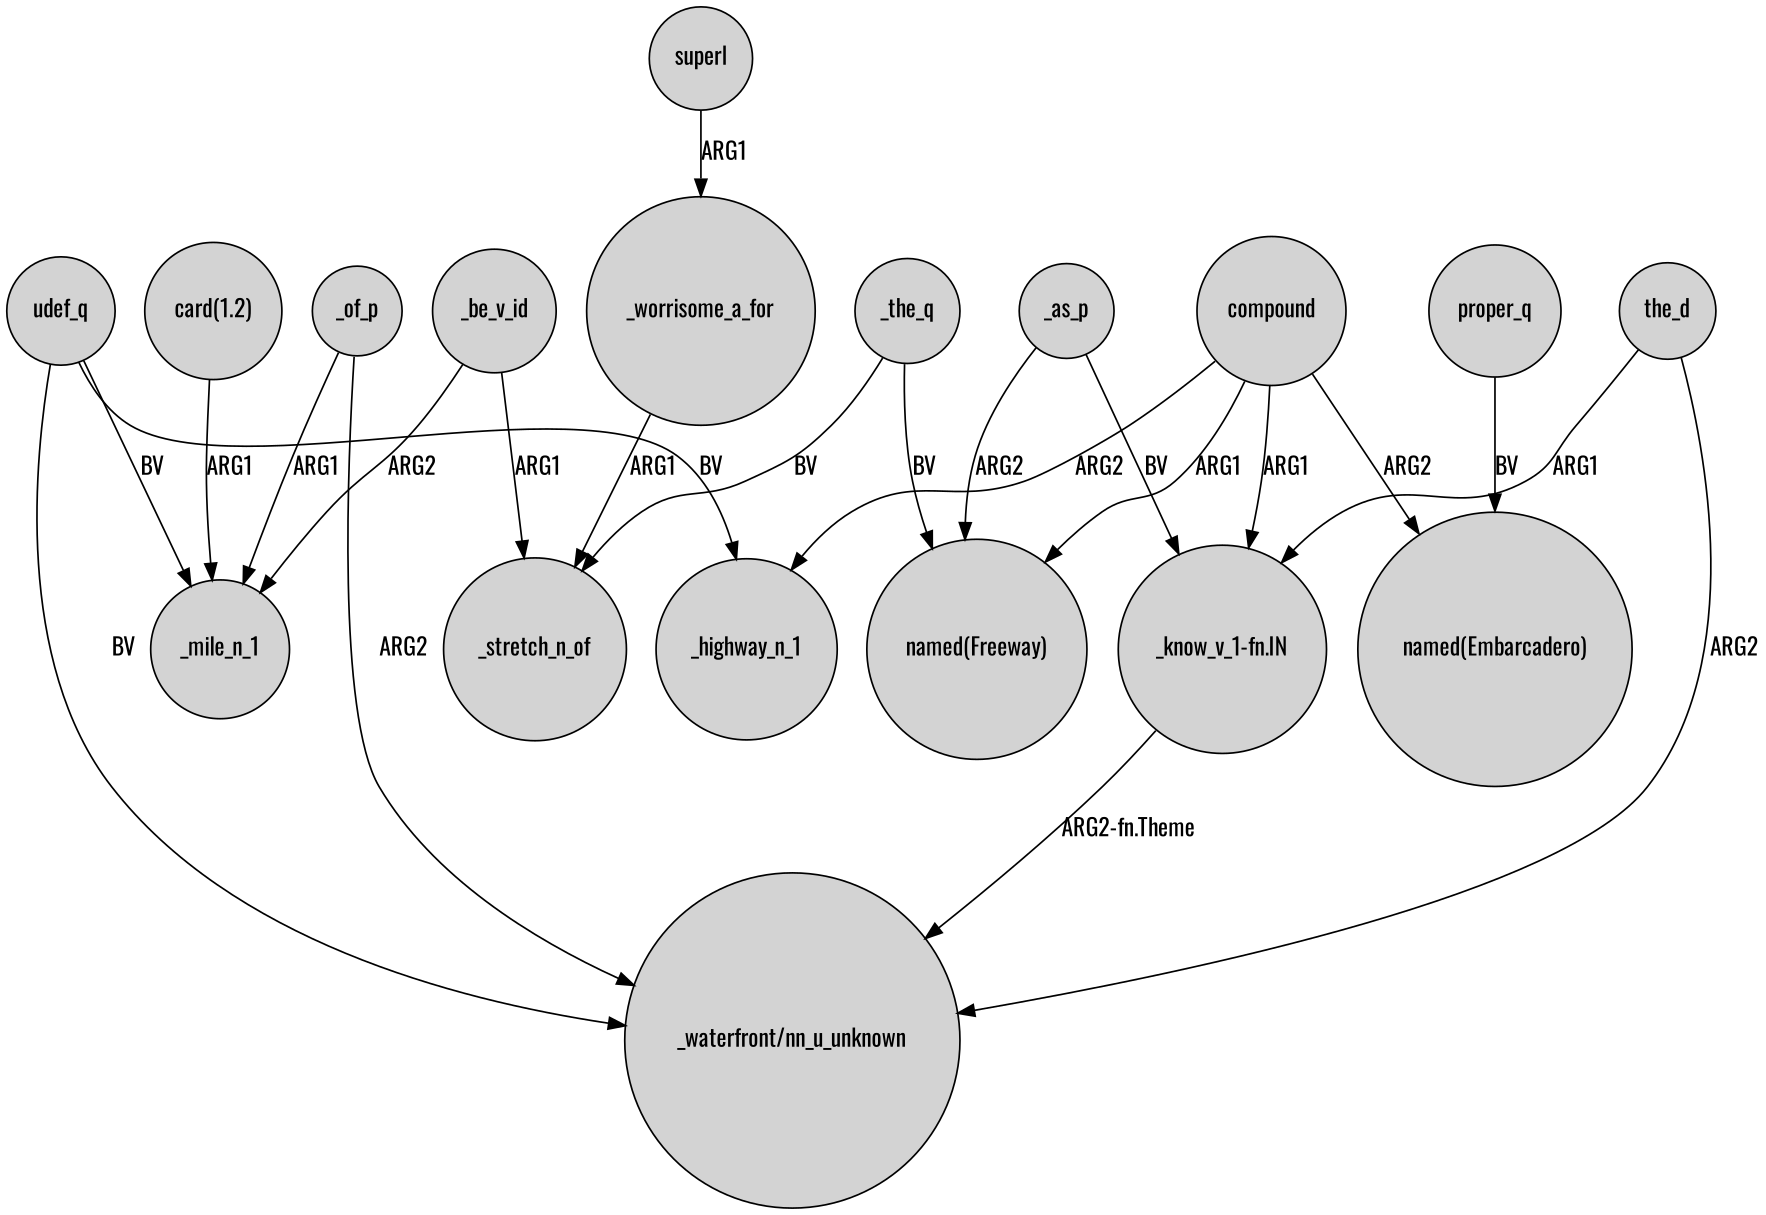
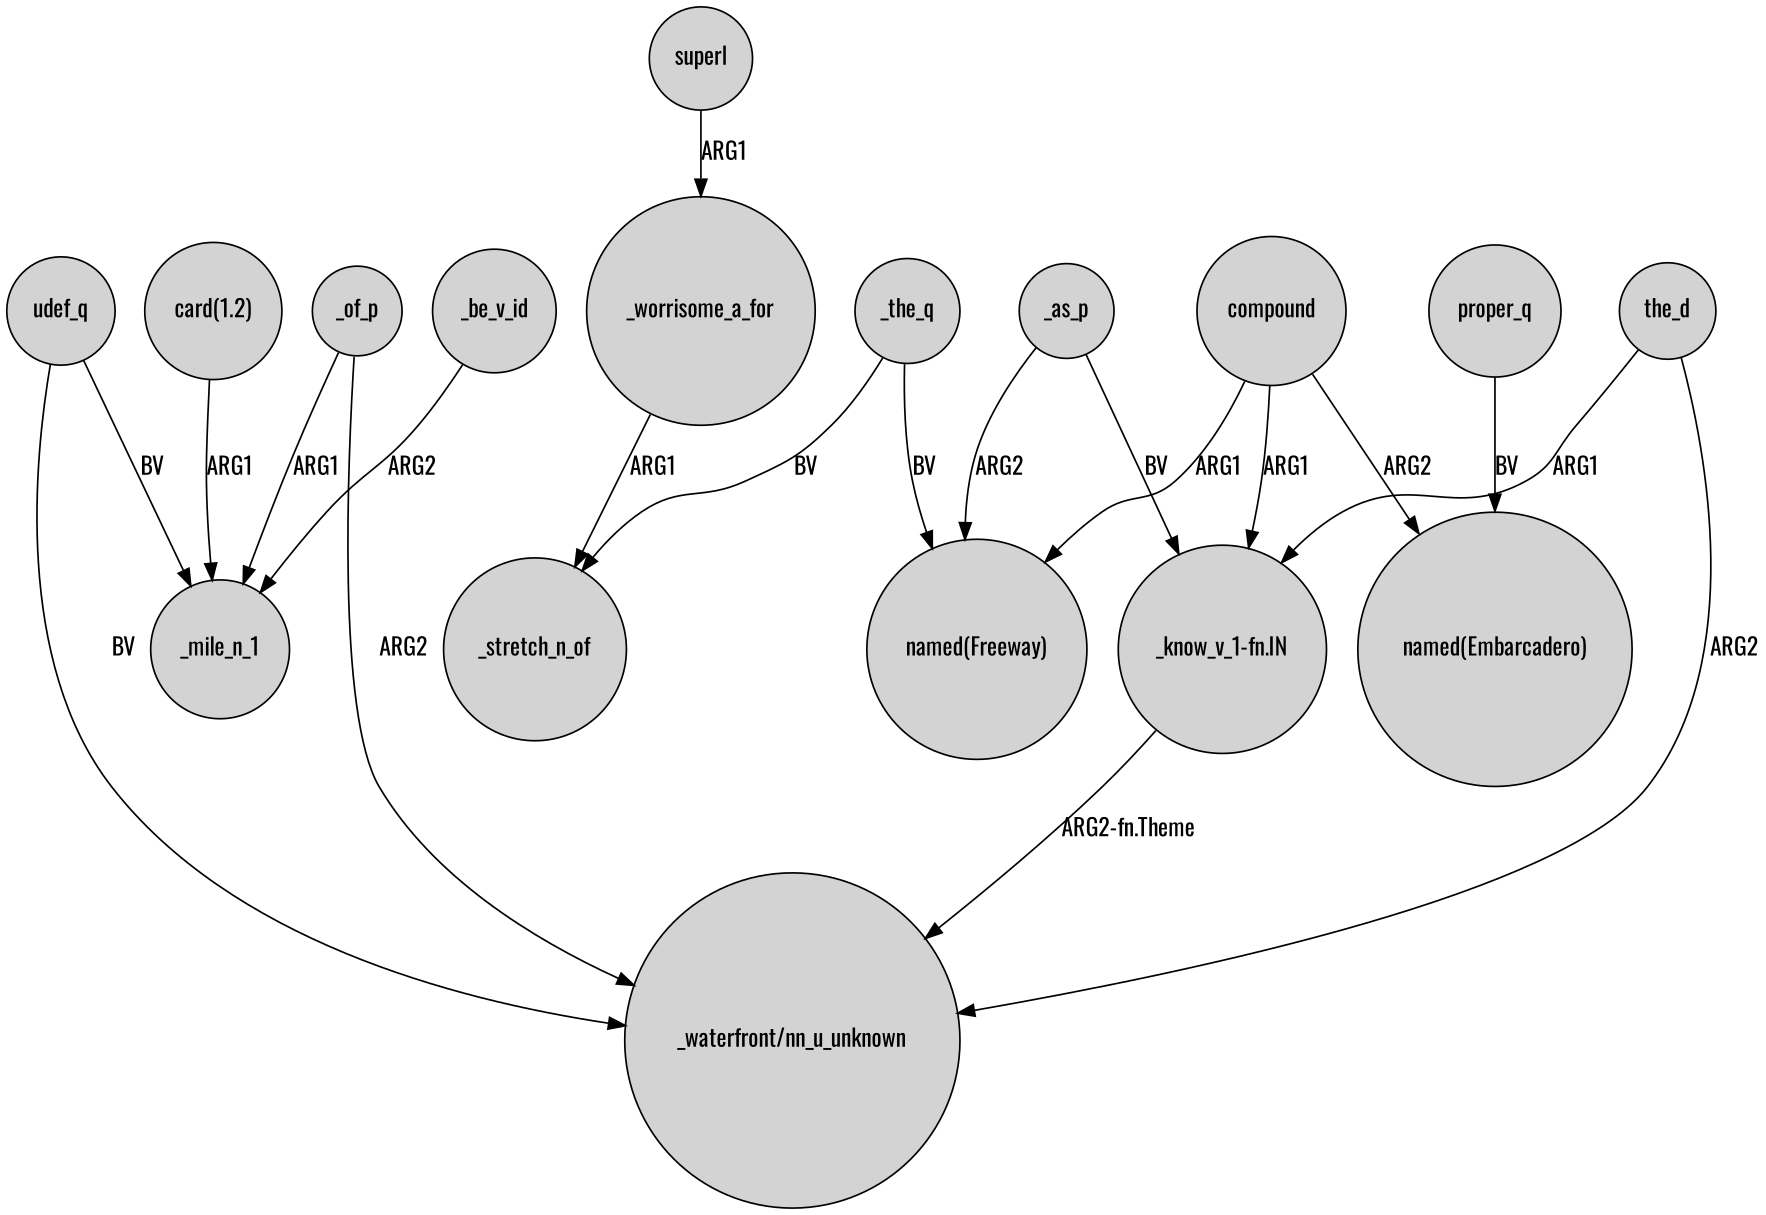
(512, 457) -> none
(747, 649) -> none
